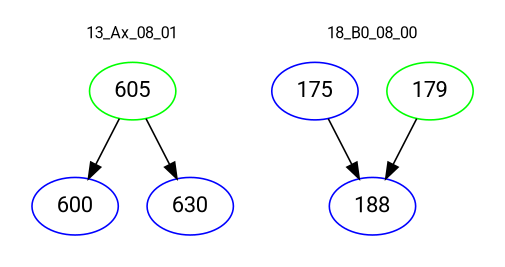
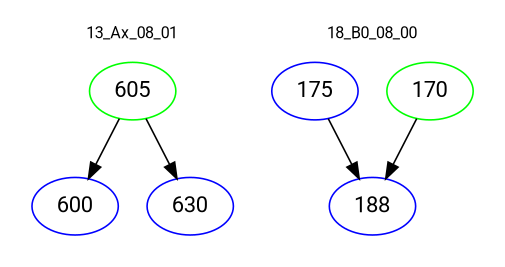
(430, 91) -> (430, 91)
